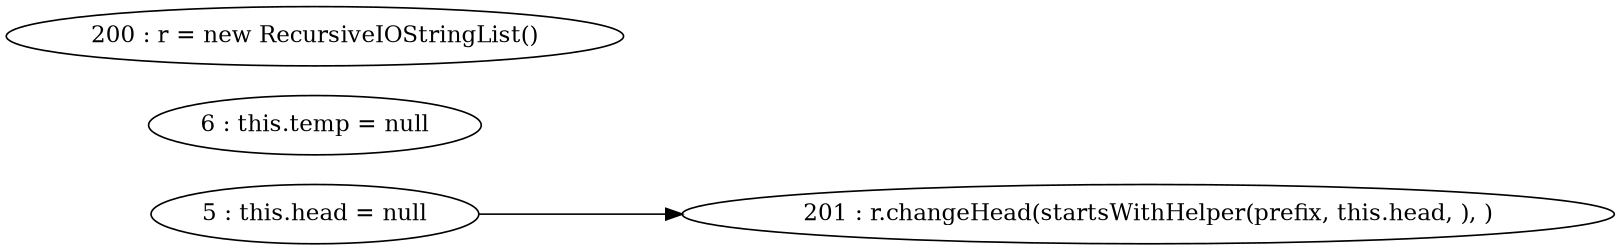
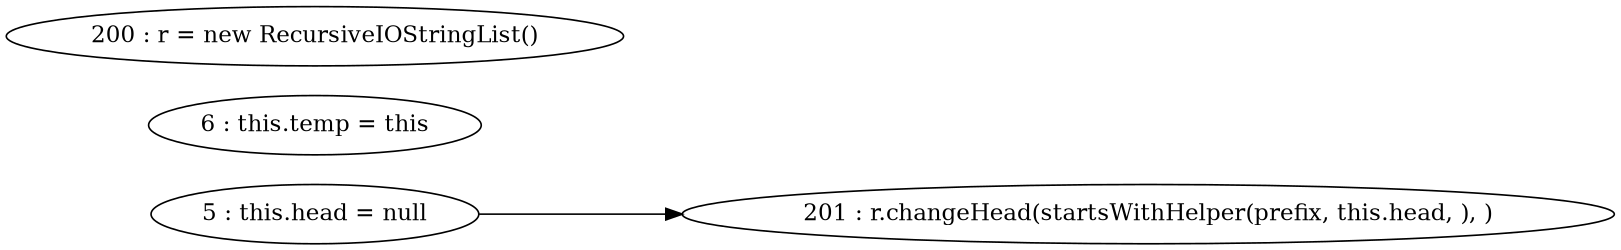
(315, 125) -> (315, 125)
